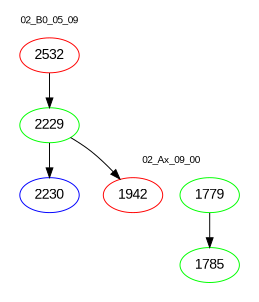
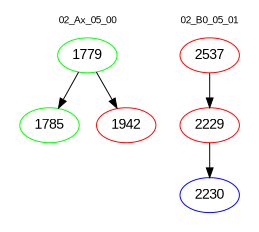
(50, 21) -> (210, 21)
(50, 55) -> (210, 55)
(50, 125) -> (210, 125)
(101, 160) -> (104, 86)
(171, 161) -> (88, 21)
